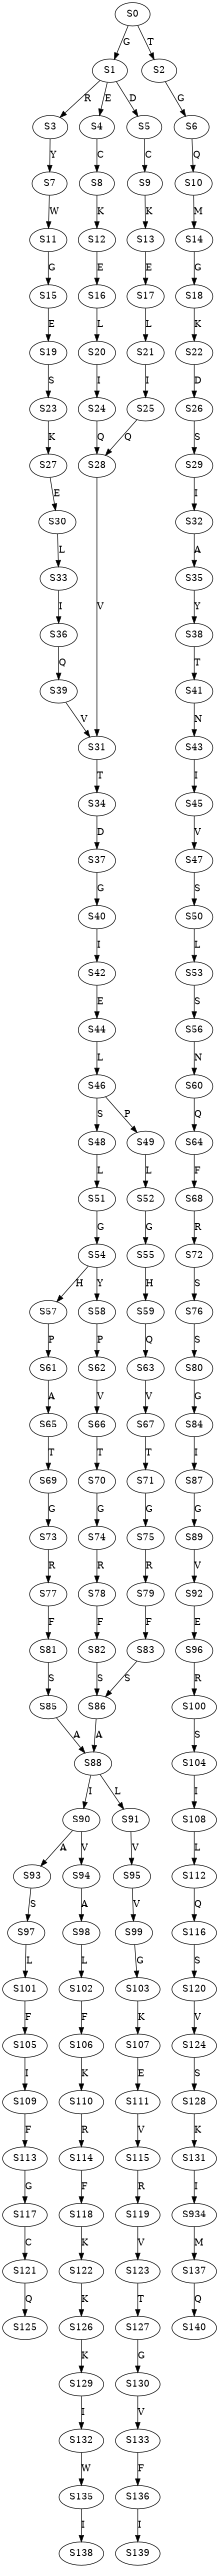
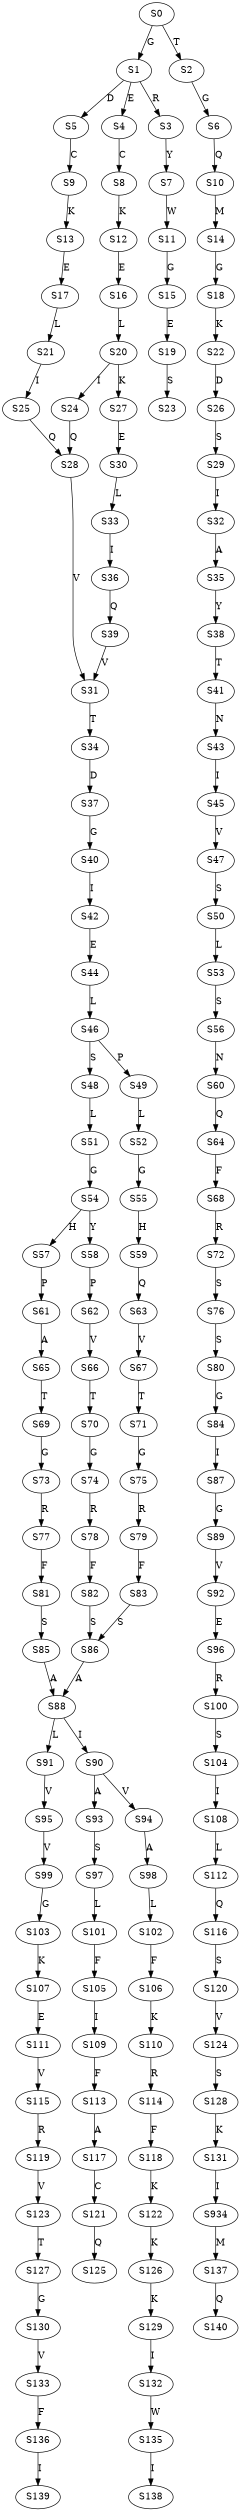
(48, 434) -> (118, 378)
(29, 2187) -> (98, 2130)
